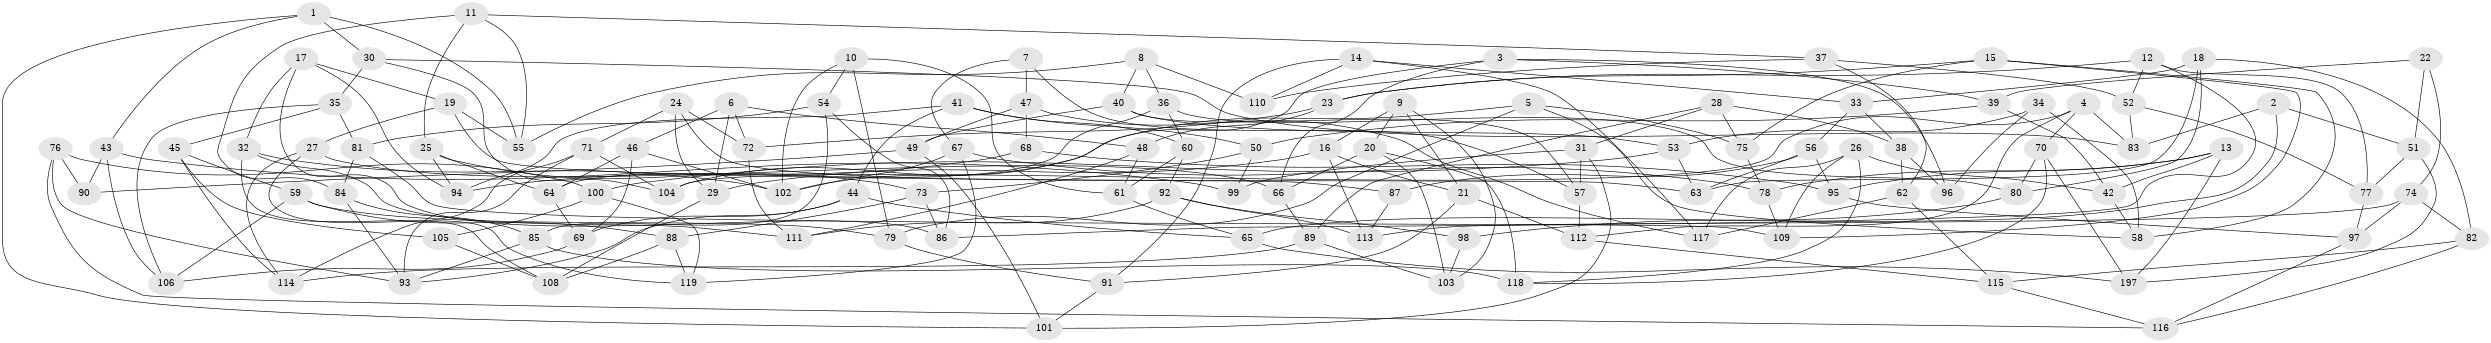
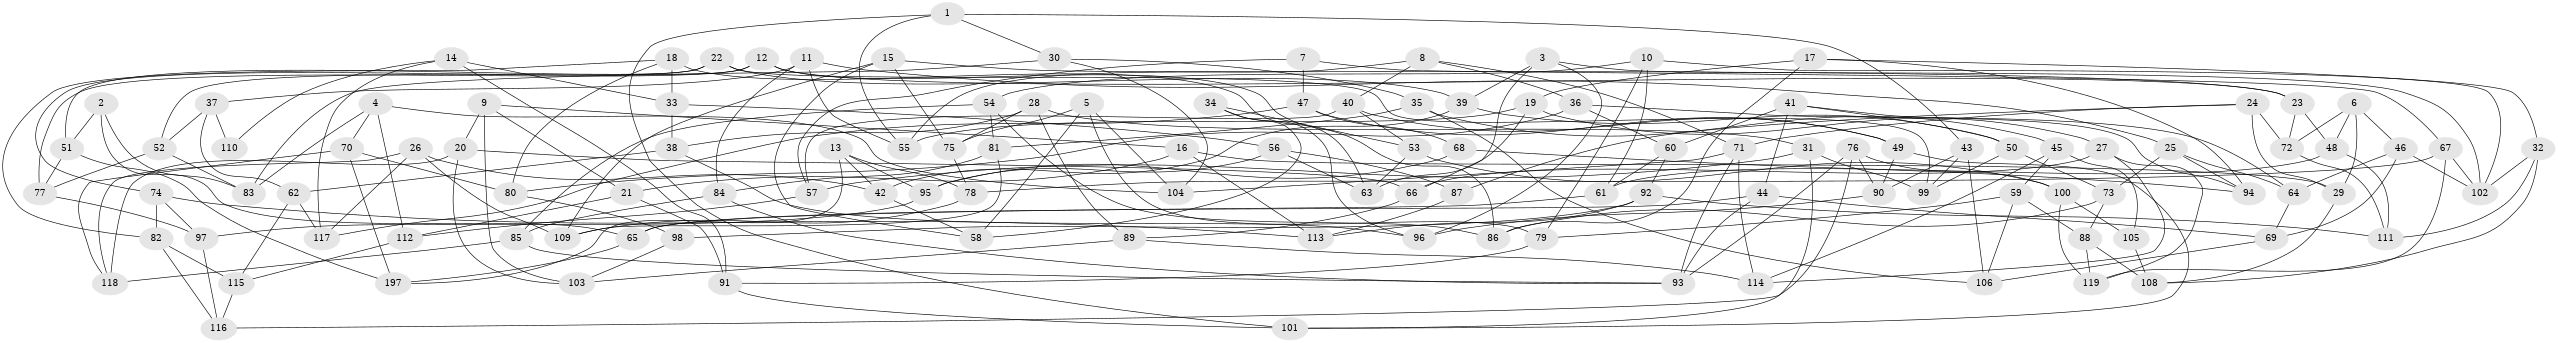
(1199, 81) -> (1608, 95)
none -> (1354, 89)
none -> (1648, 213)
